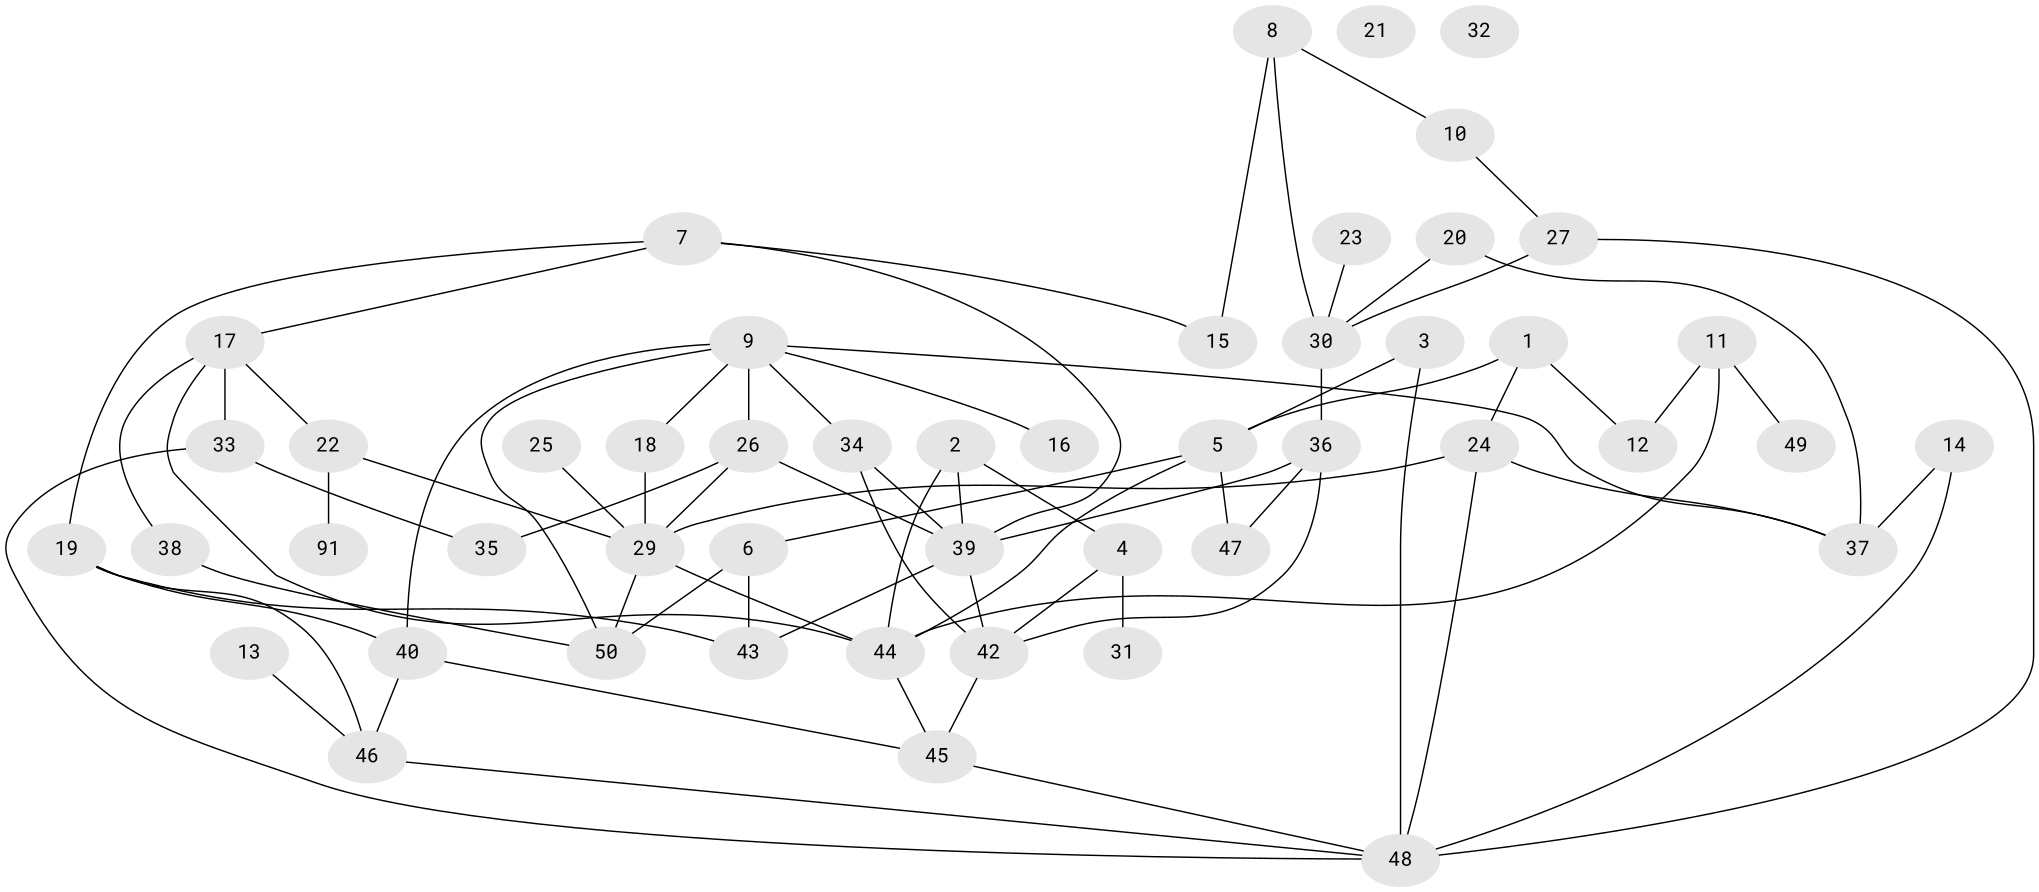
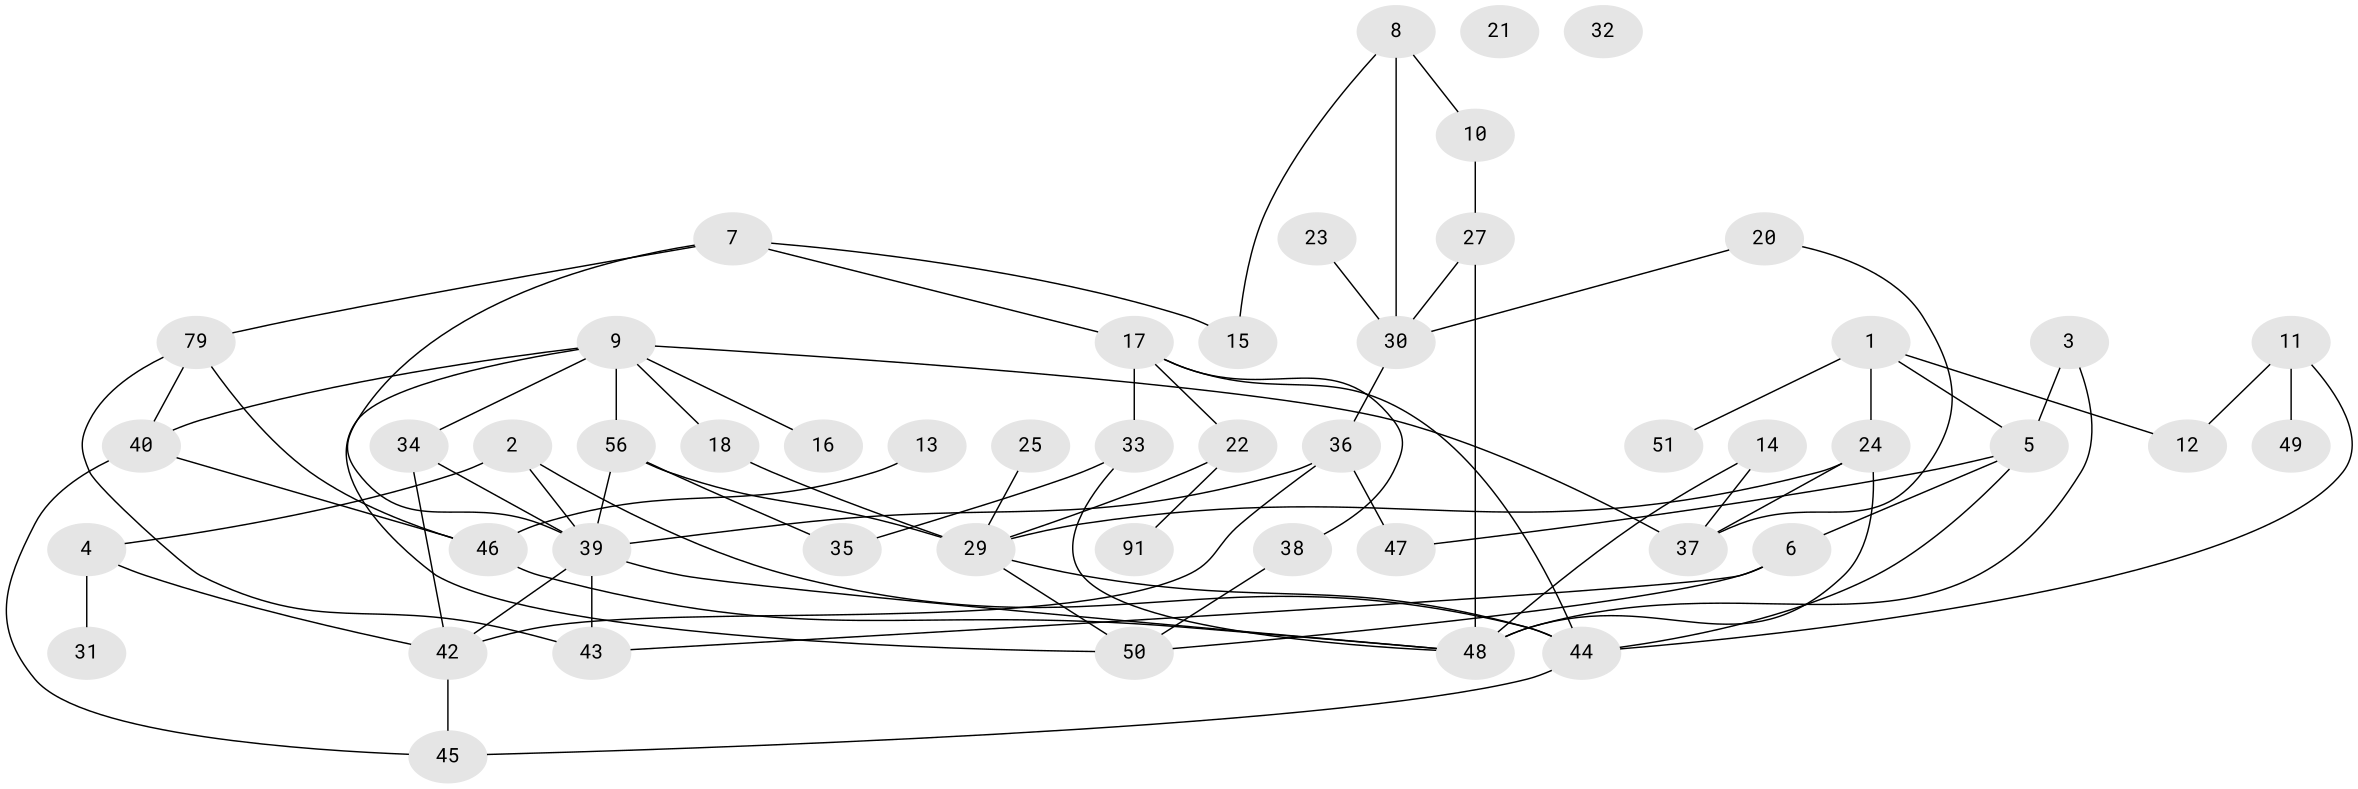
(749, 446) -> (616, 446)
none -> (1664, 446)
(67, 550) -> (196, 342)
(1169, 809) -> (828, 593)
